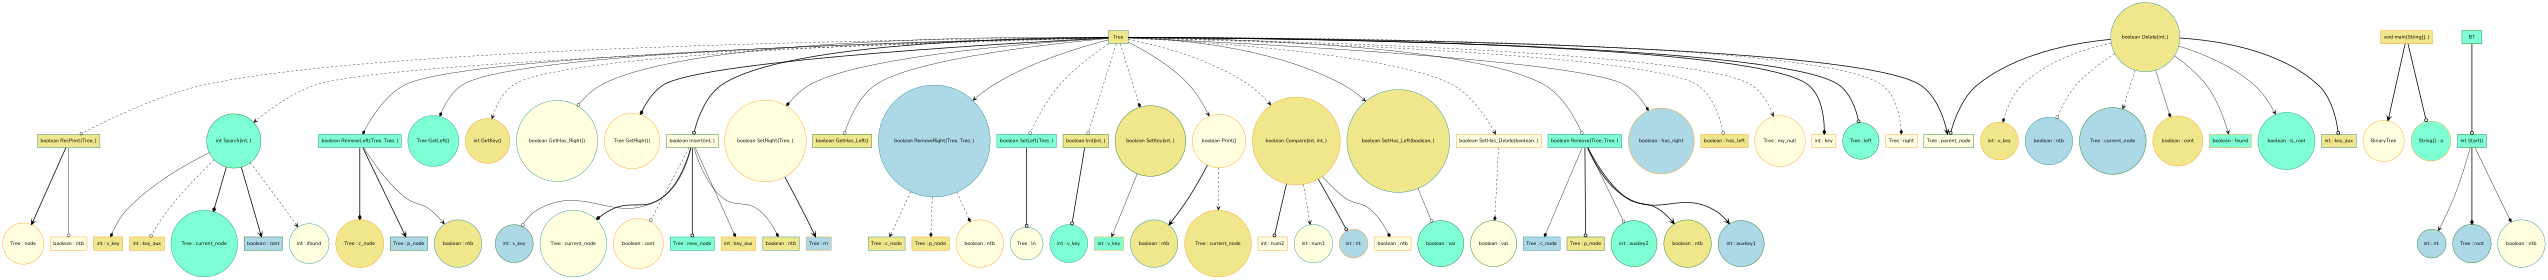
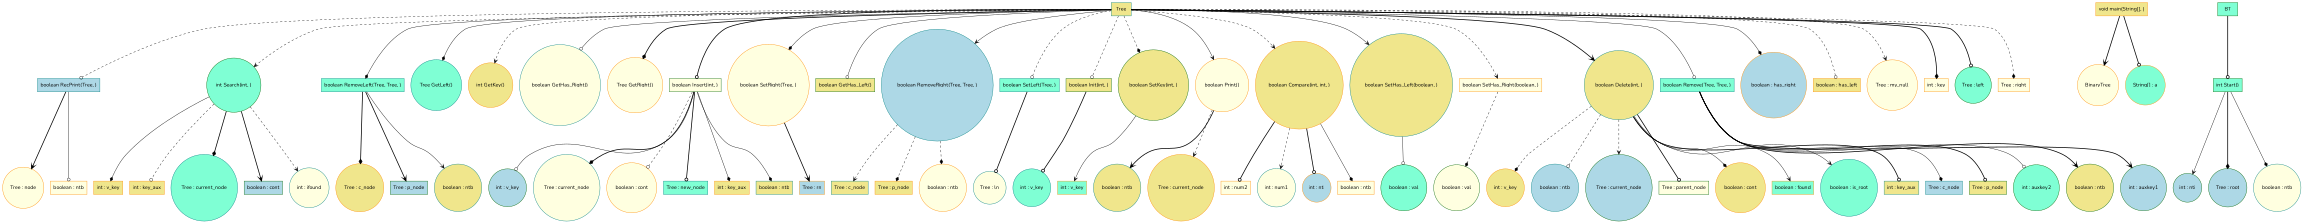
(1553, 45) -> (1436, 18)
(69, 141) -> (69, 85)
(1499, 141) -> (1501, 85)
